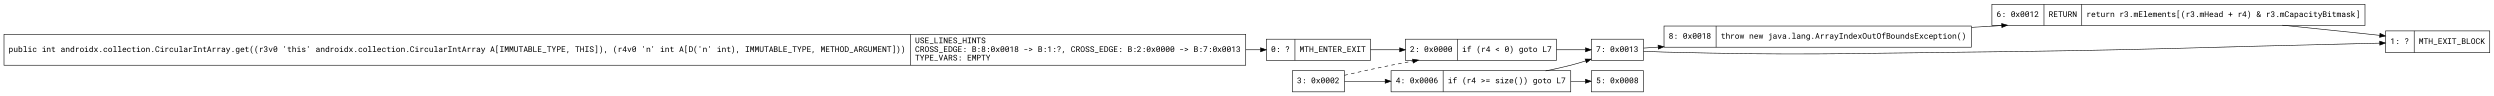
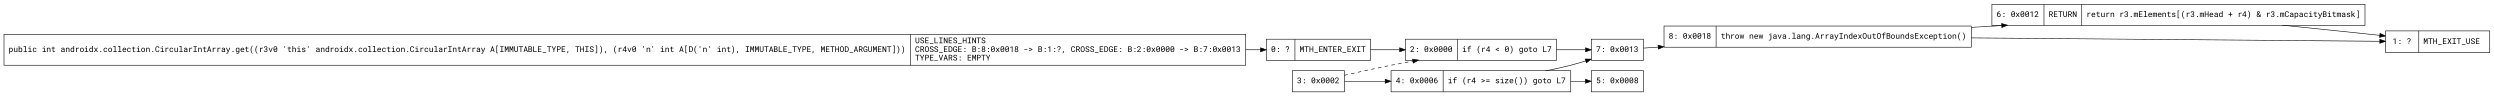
(2452, 41) -> (2452, 41)
(2012, 52) -> (2176, 40)
